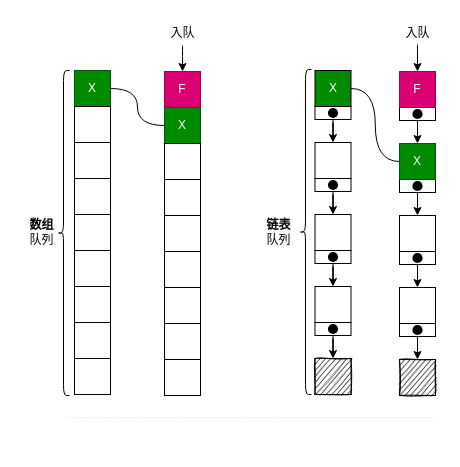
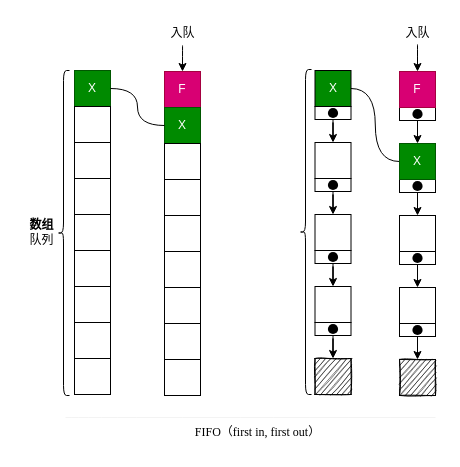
(279, 232) -> none
none -> (258, 432)
